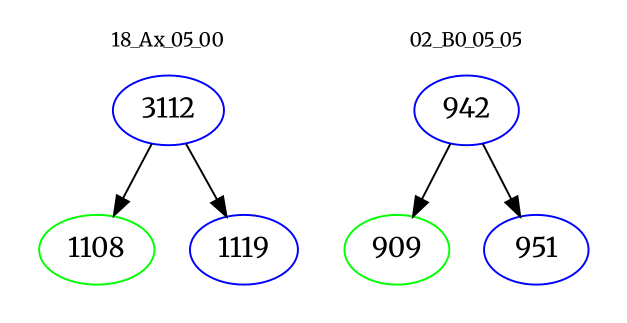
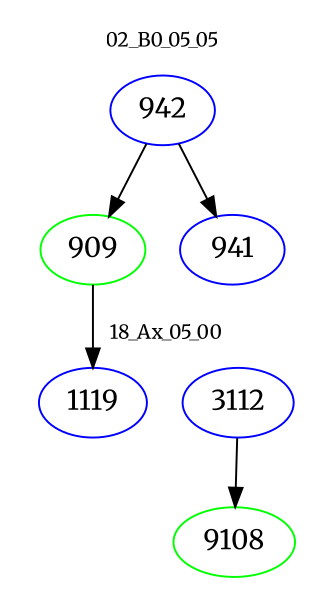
(202, 172) -> (93, 327)
(97, 250) -> (234, 542)
(536, 250) -> (232, 250)
